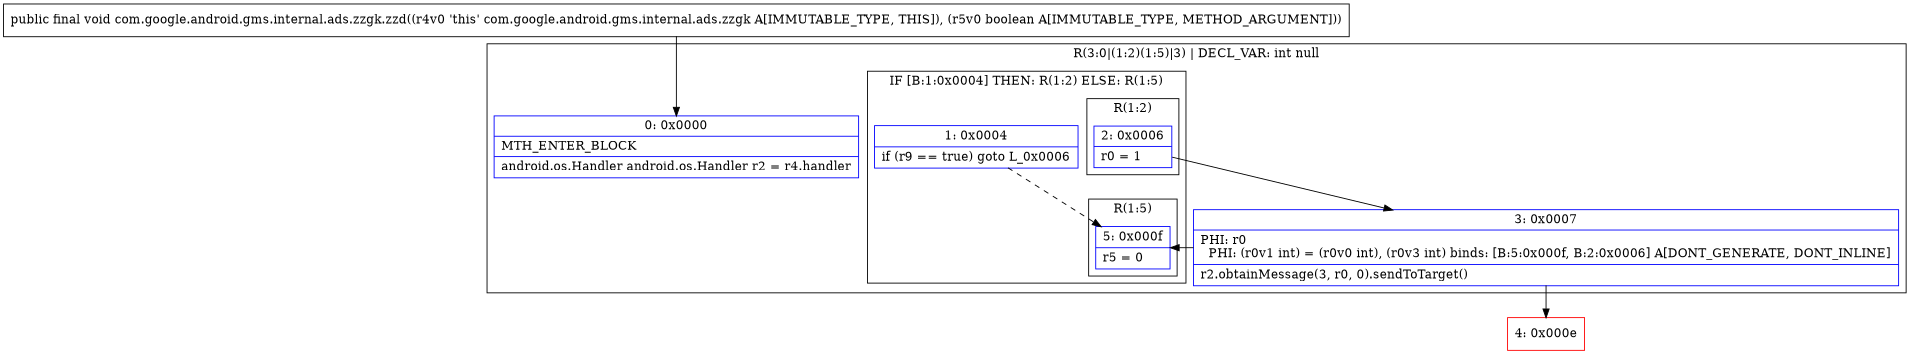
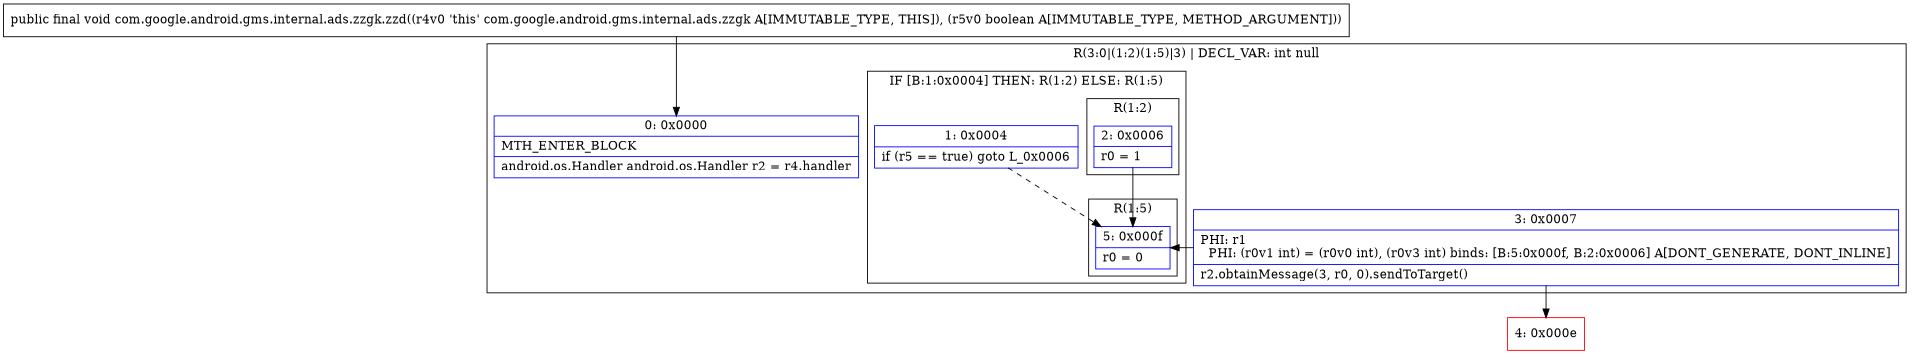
(976, 157) -> (976, 157)
(1278, 183) -> (1133, 192)
(1226, 240) -> (1226, 240)
(1123, 258) -> (1123, 258)
